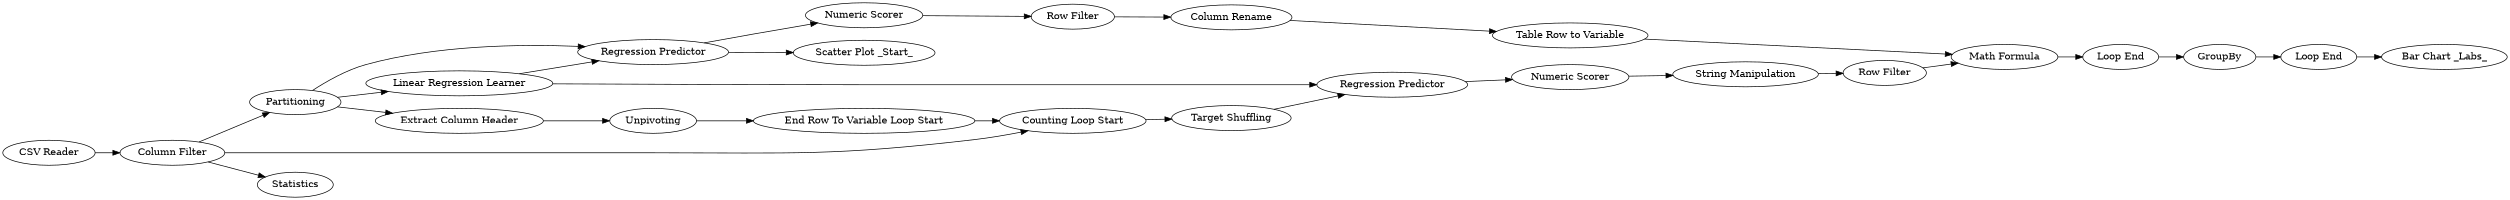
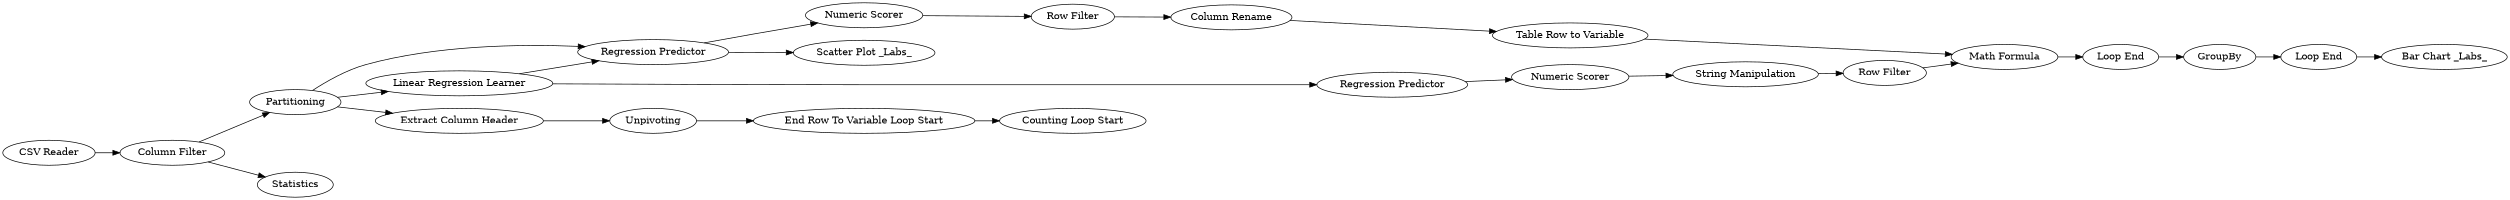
(864, 53) -> (864, 53)
(1231, 118) -> none
(624, 153) -> none
